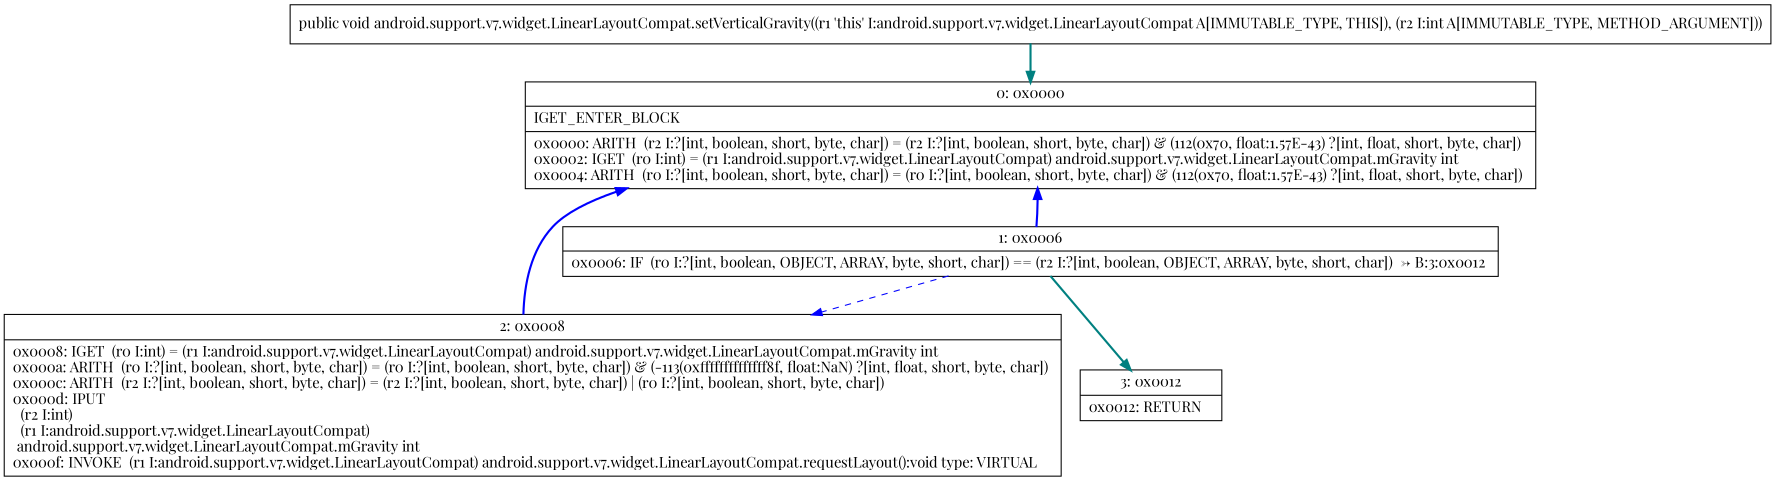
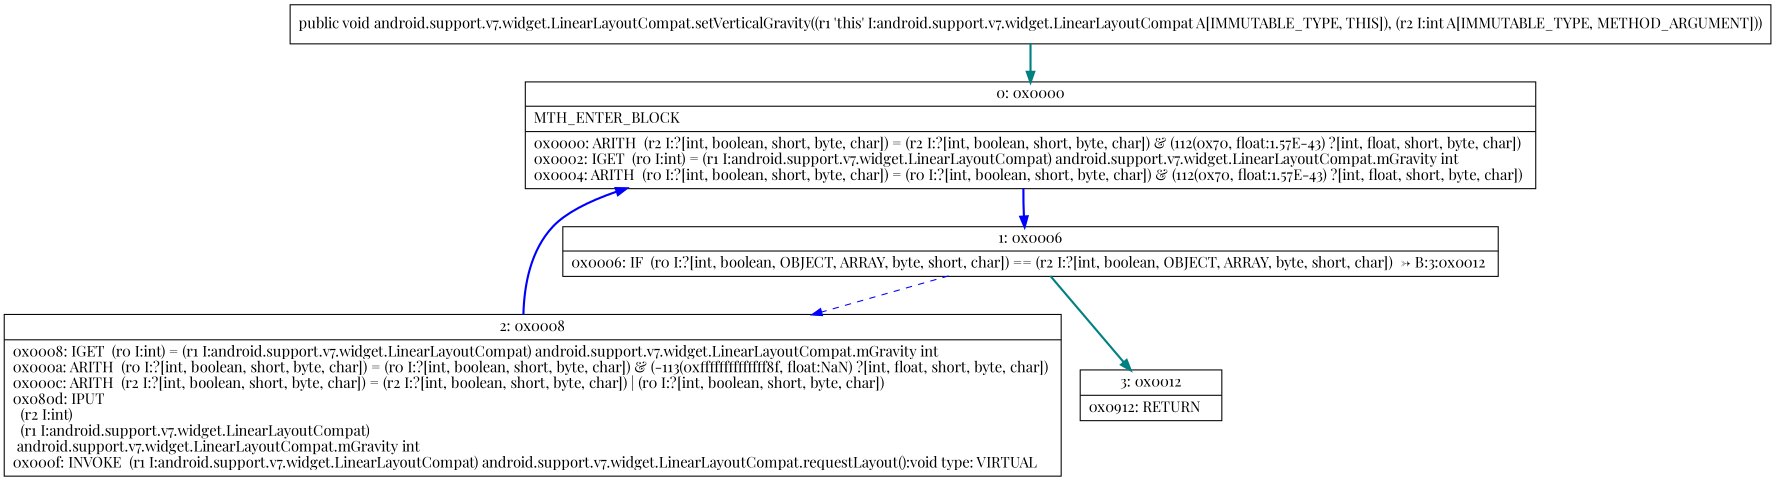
(607, 118) -> (607, 118)
(1037, 213) -> (1023, 202)
(63, 400) -> (62, 400)
(1151, 407) -> (1151, 407)
